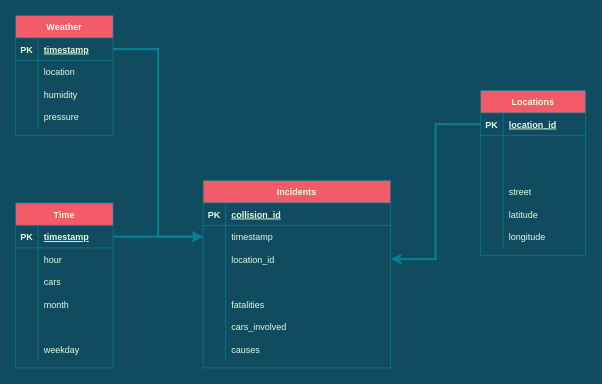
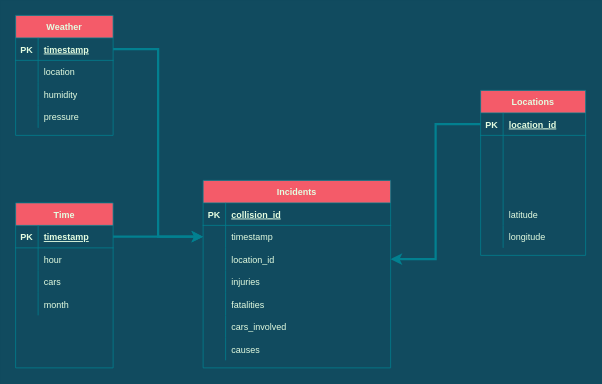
(544, 192) -> none
none -> (308, 282)
(75, 349) -> none
